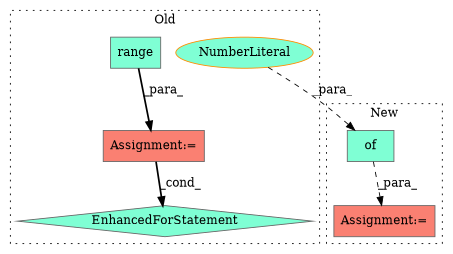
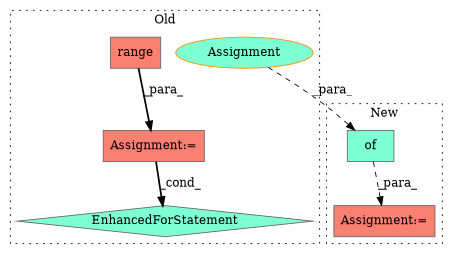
(136, 53) -> (136, 53)
(244, 53) -> (244, 53)
